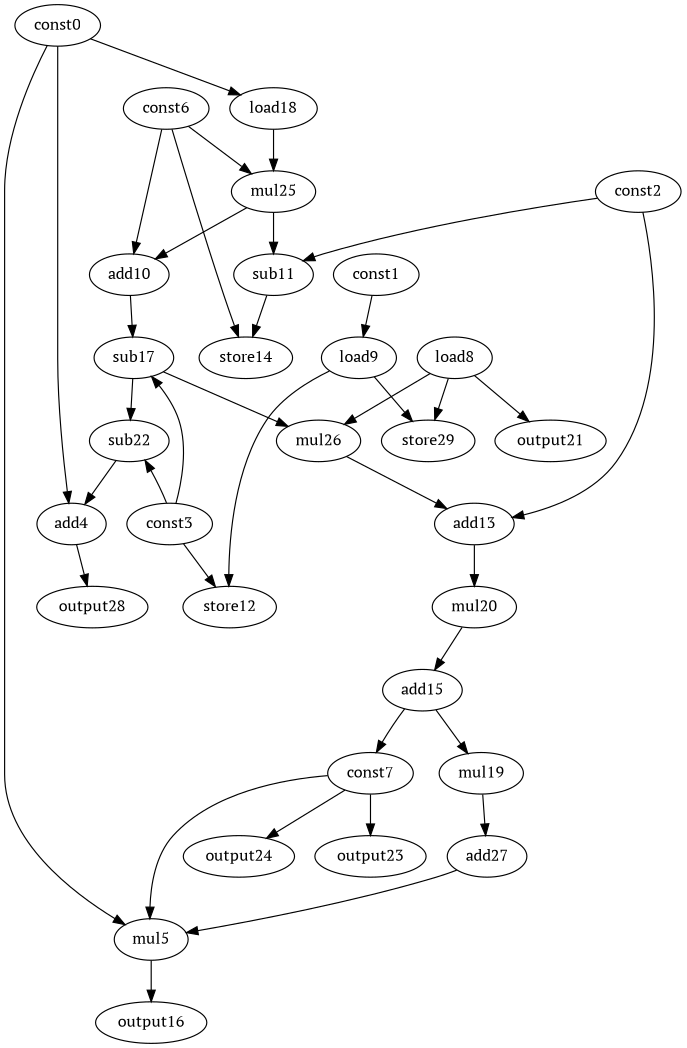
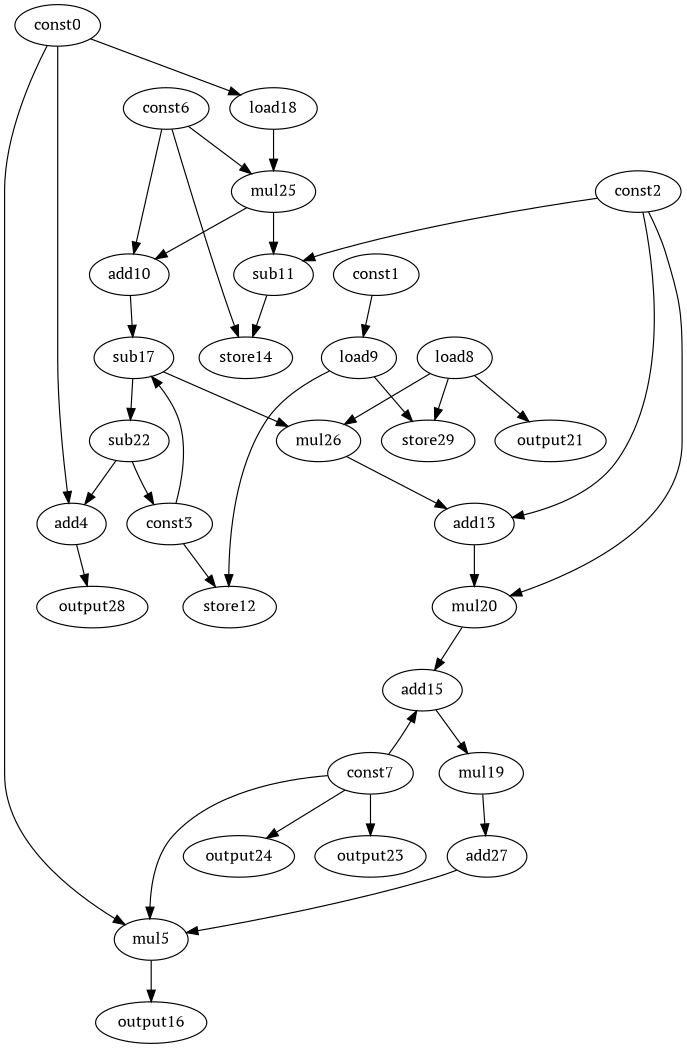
none -> (682, 441)
(159, 486) -> (140, 478)
(393, 725) -> (400, 738)
